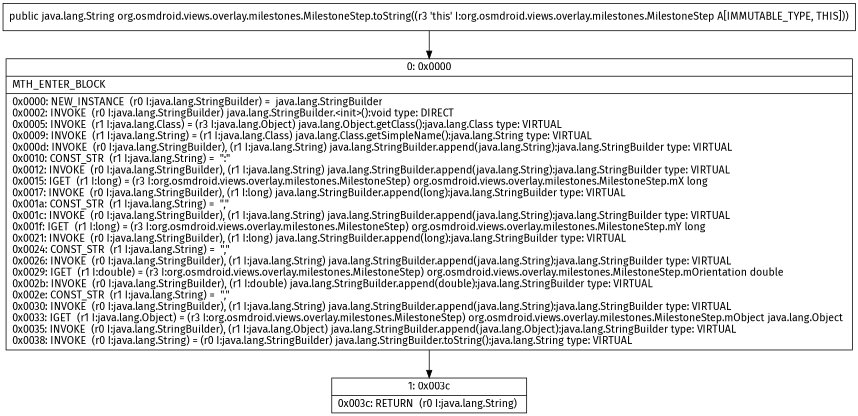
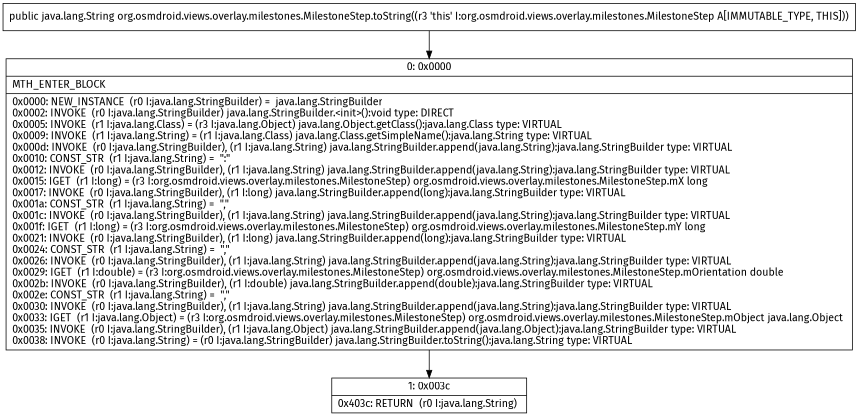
(429, 404) -> (429, 404)
